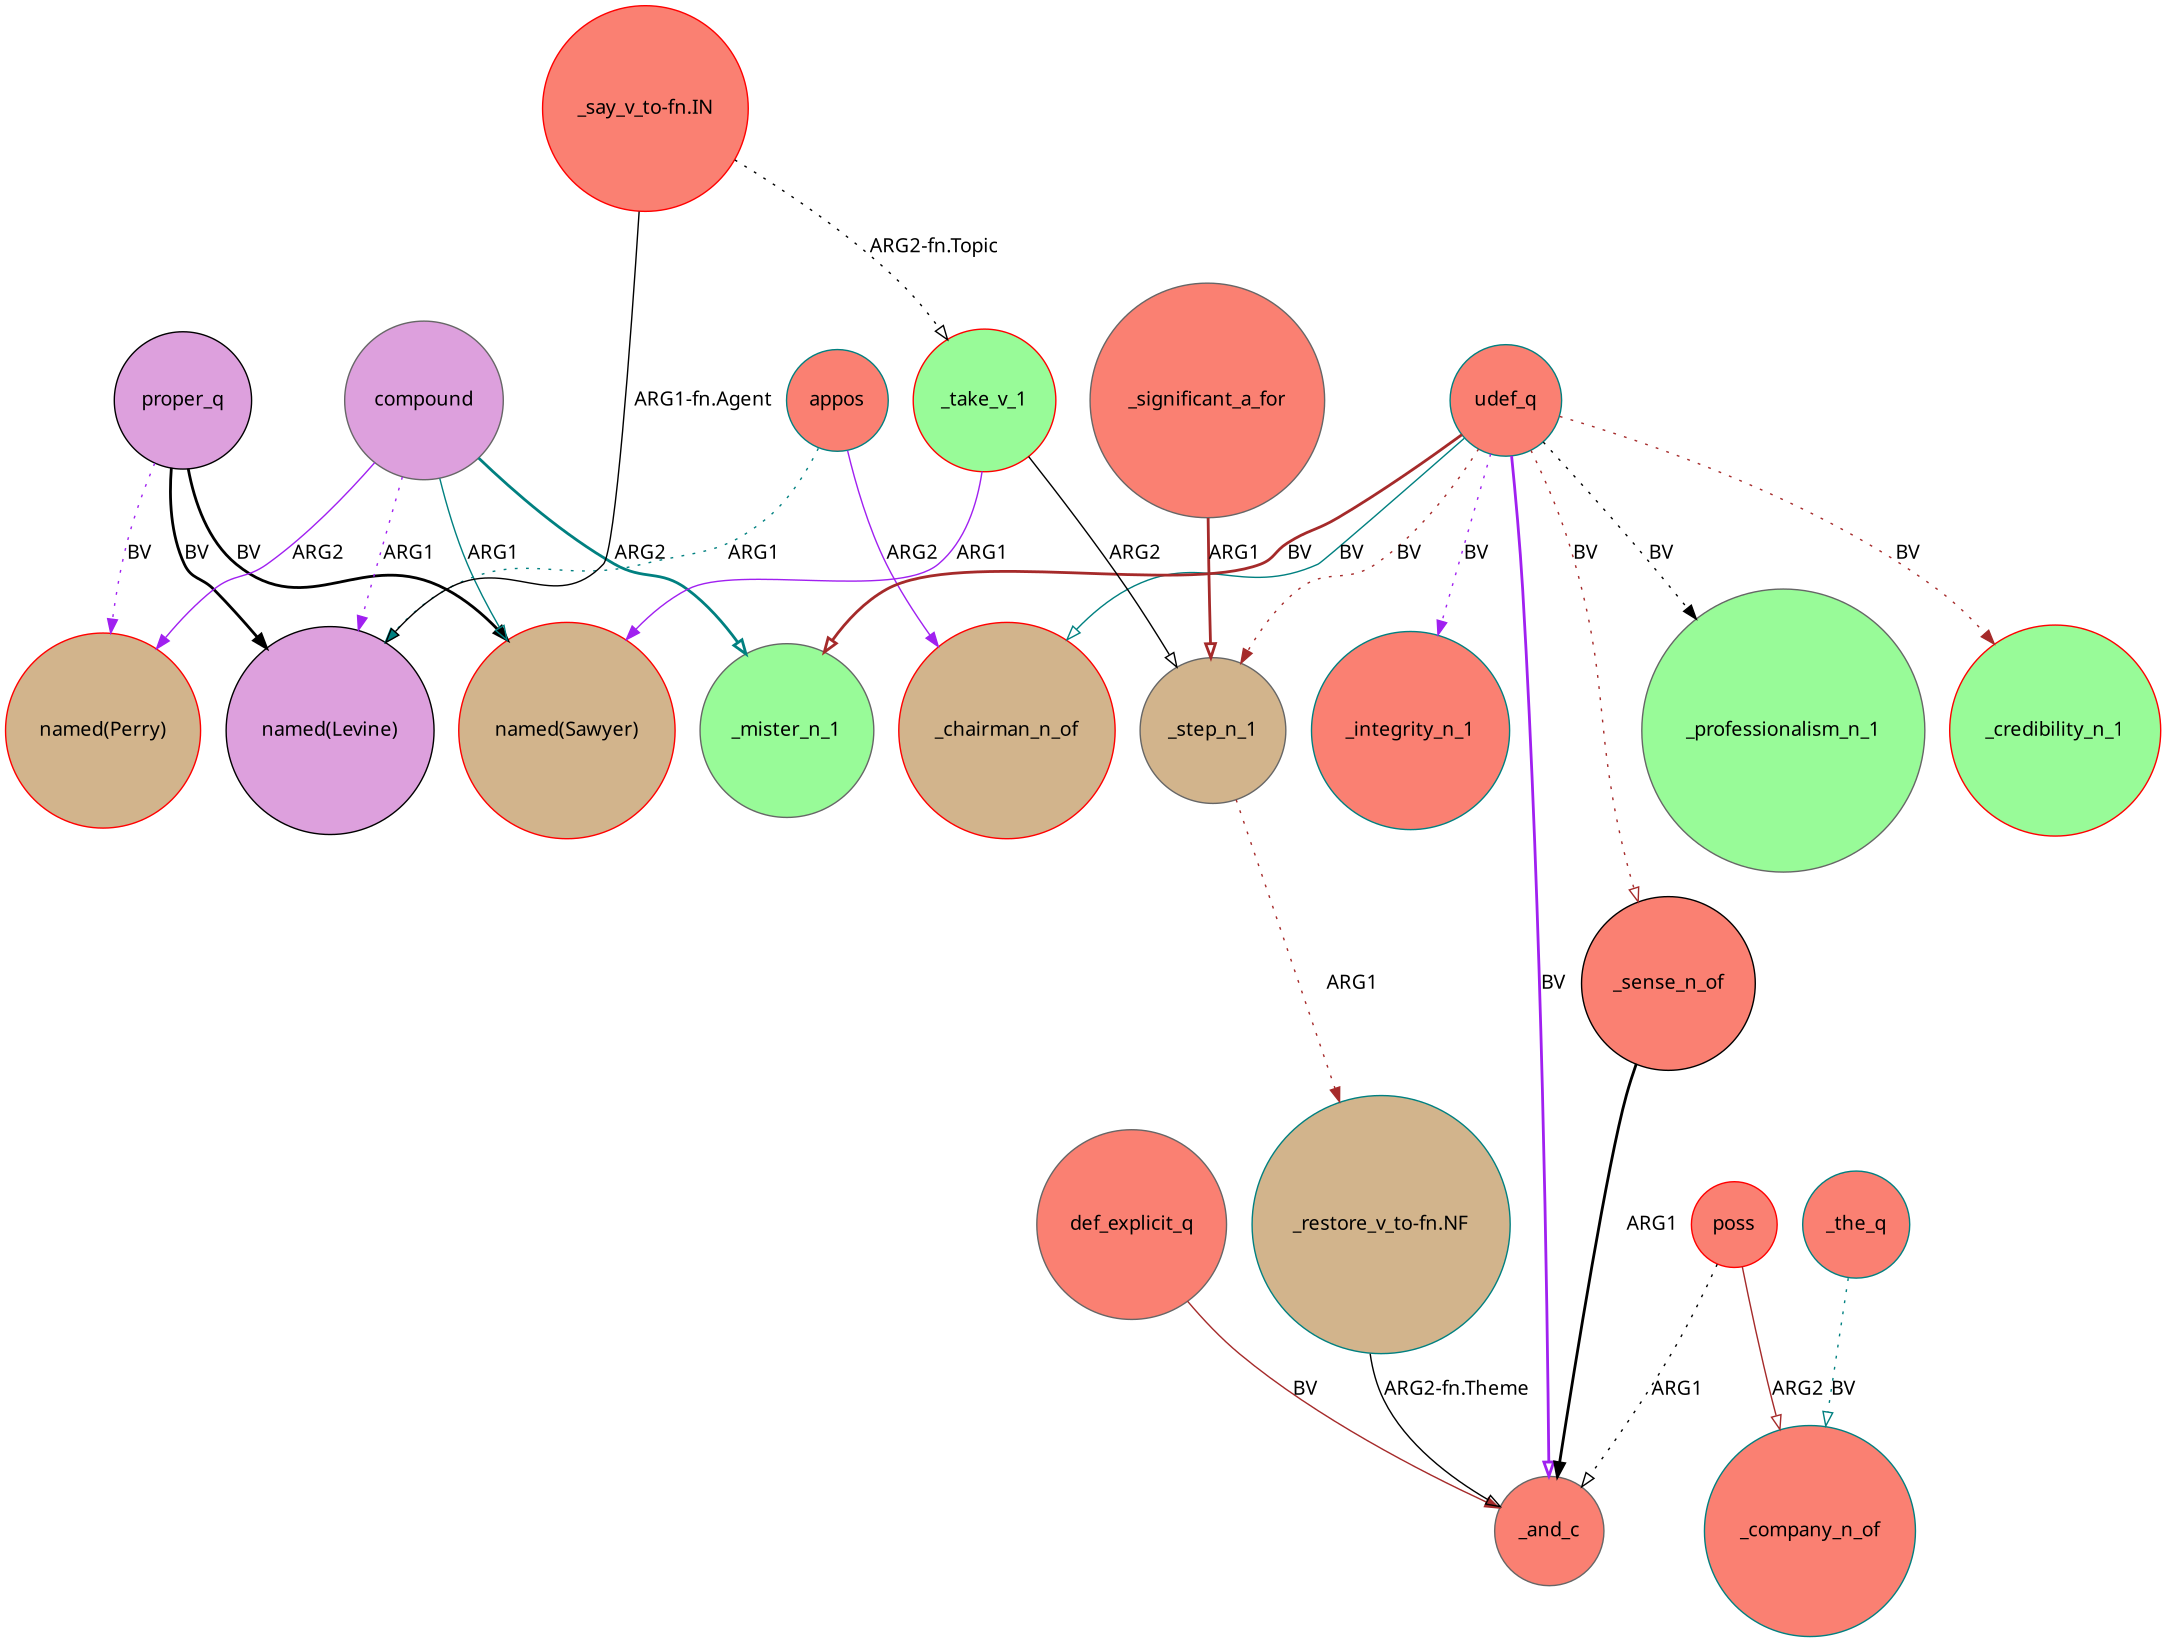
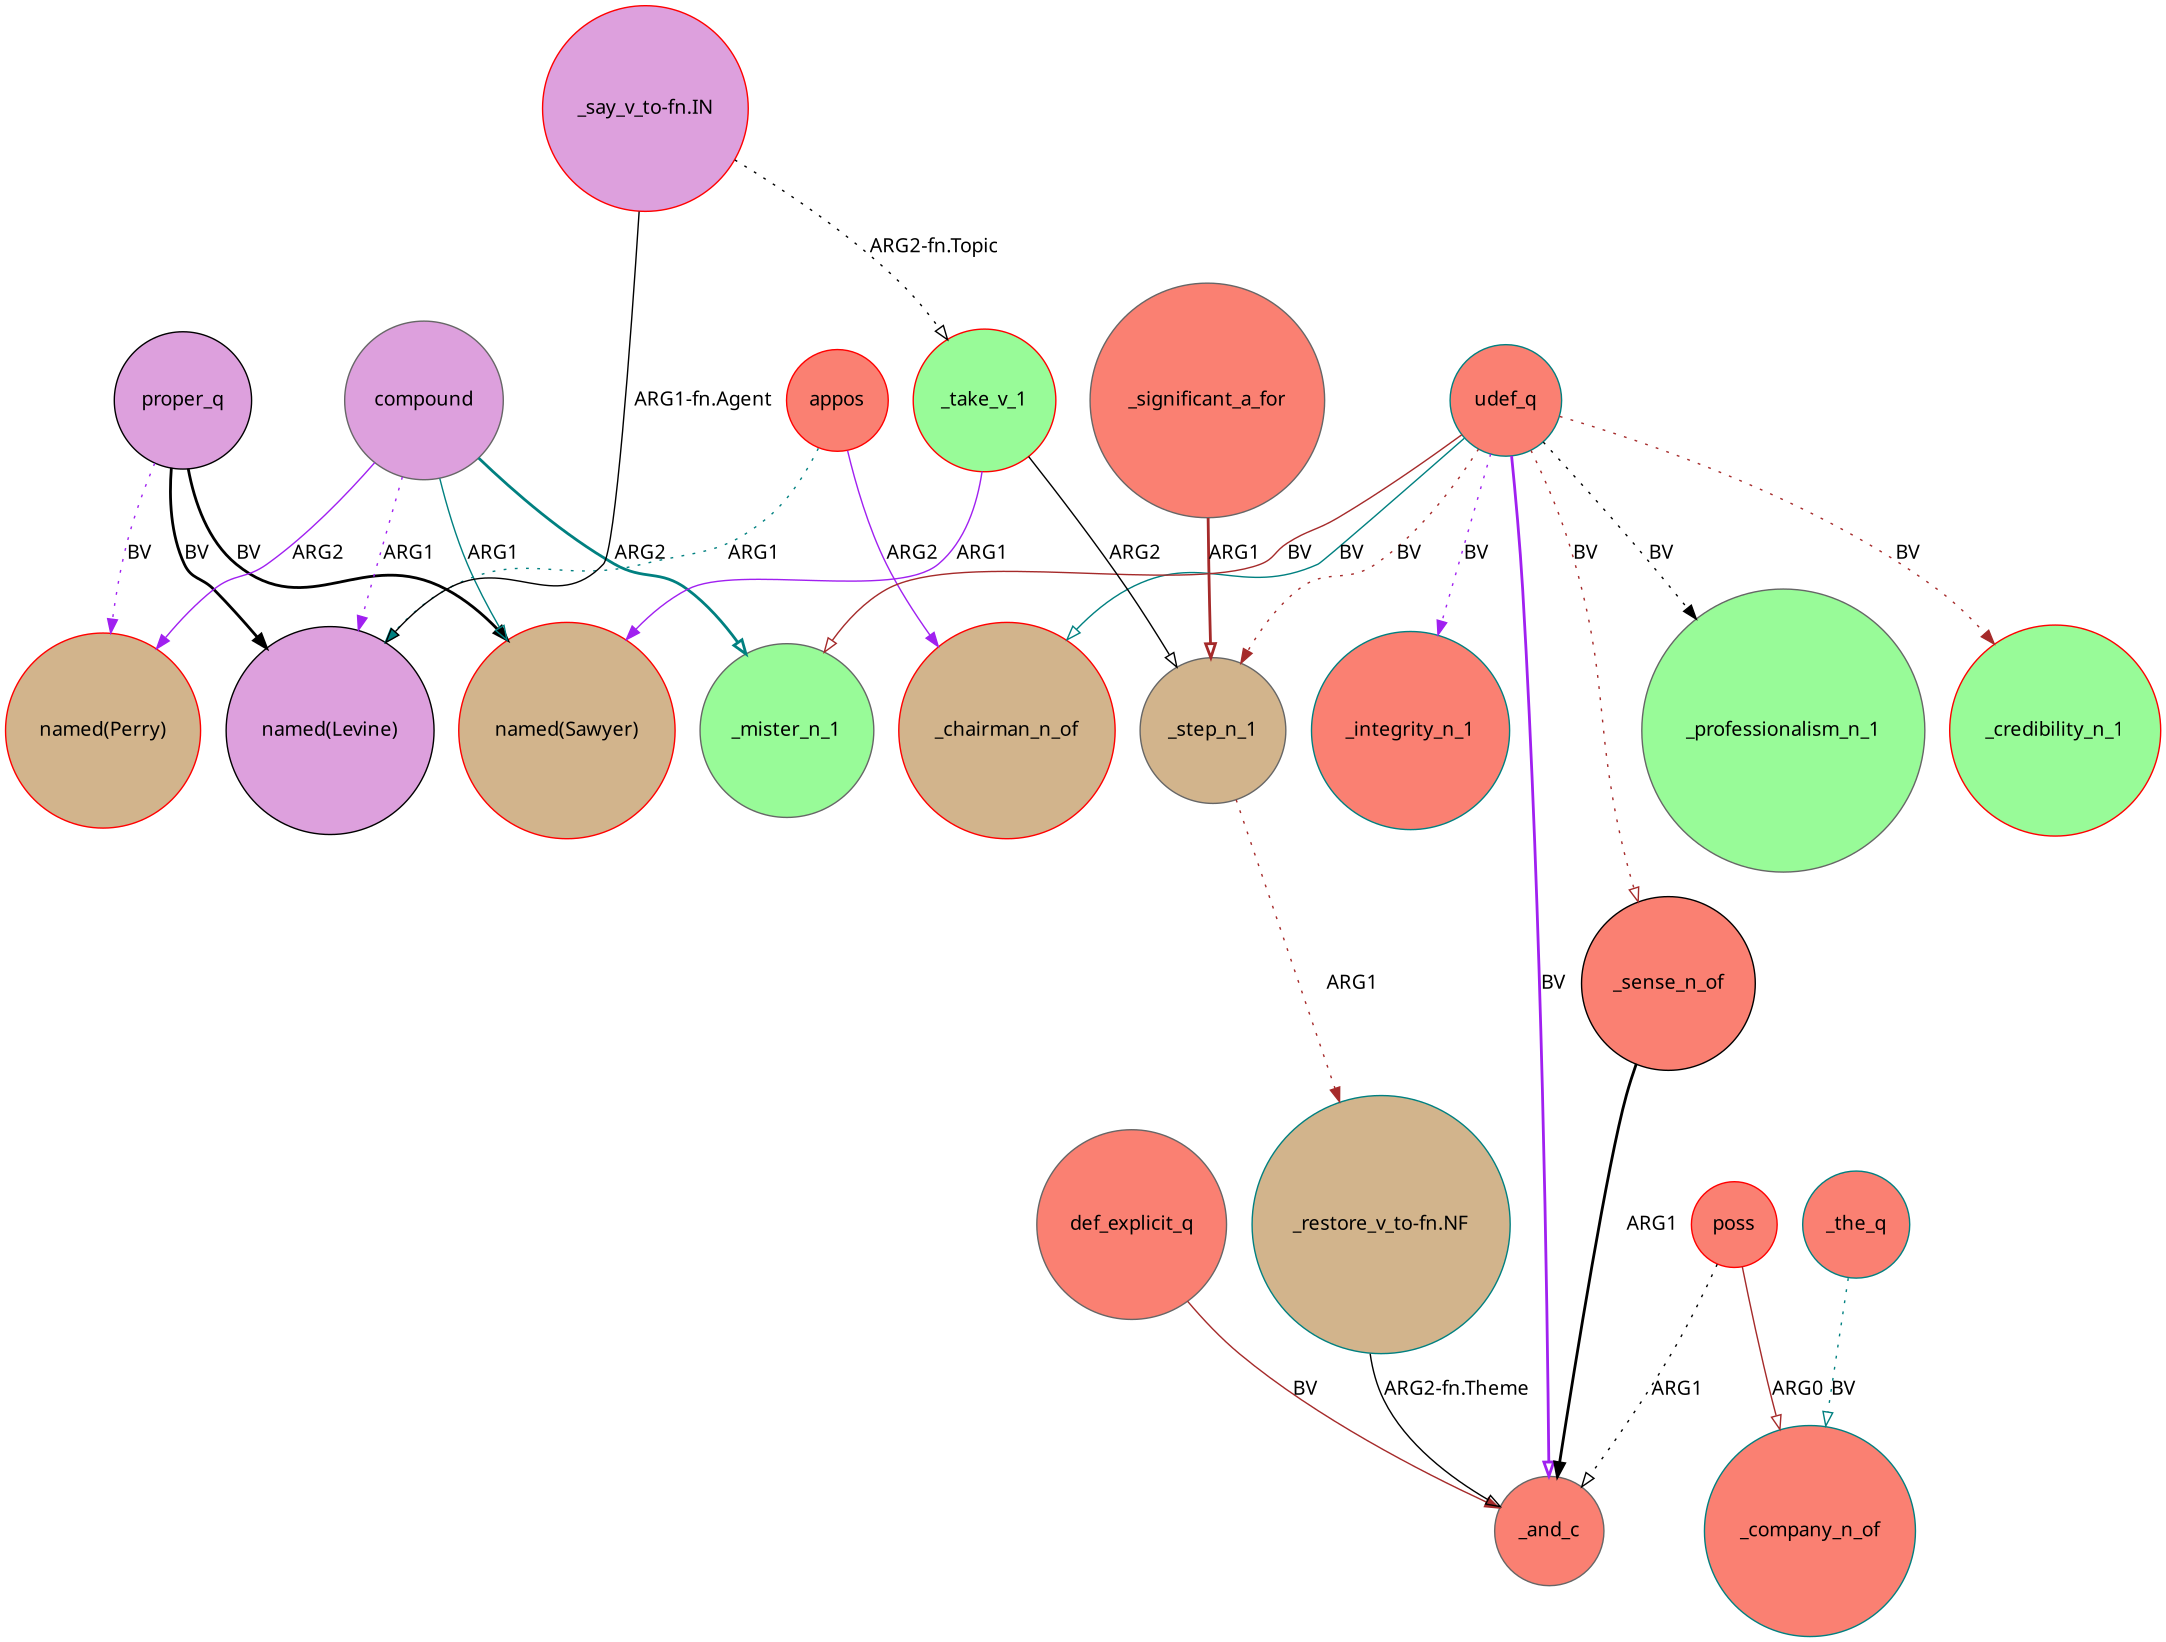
(645, 108) -> (645, 108)
(837, 400) -> (837, 400)
(1138, 575) -> (1138, 575)
(1798, 1390) -> (1798, 1390)
